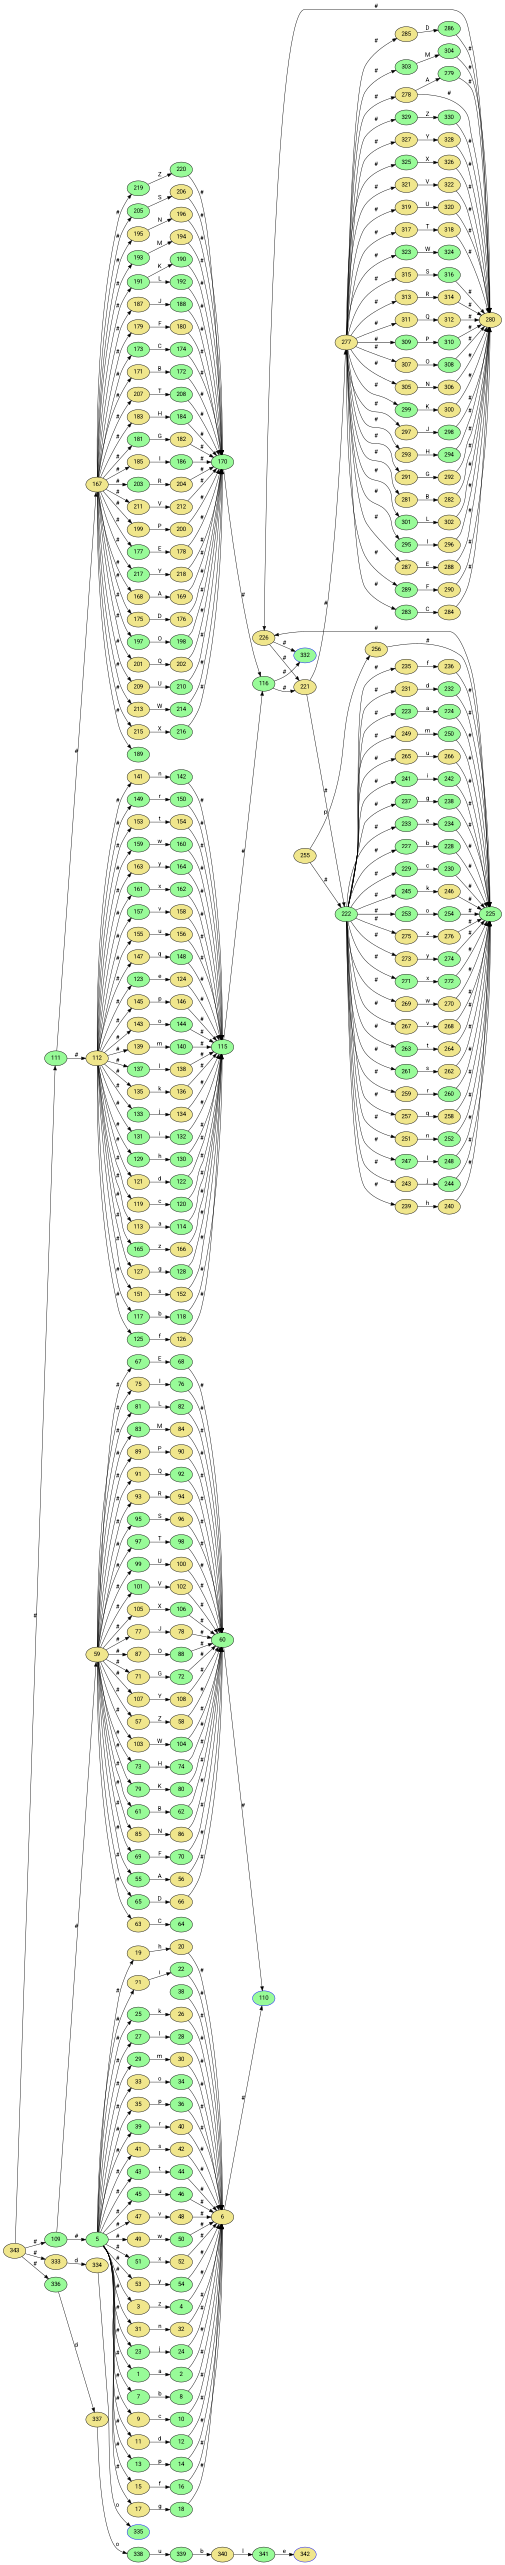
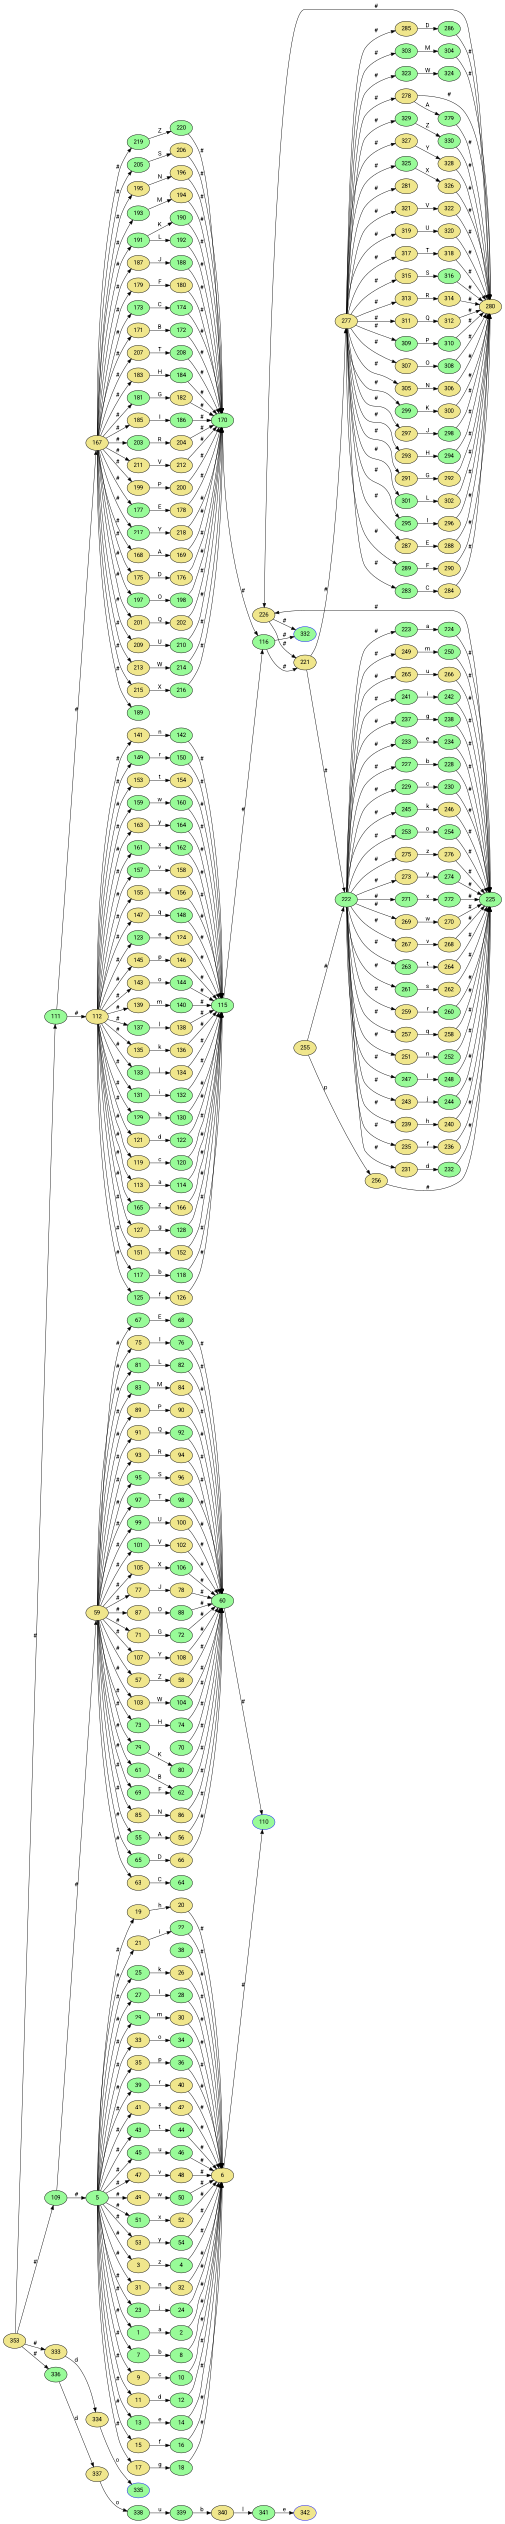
(449, 500) -> none
(158, 1857) -> (158, 1793)
(15, 2251) -> (15, 2341)
(160, 2461) -> (160, 2420)
